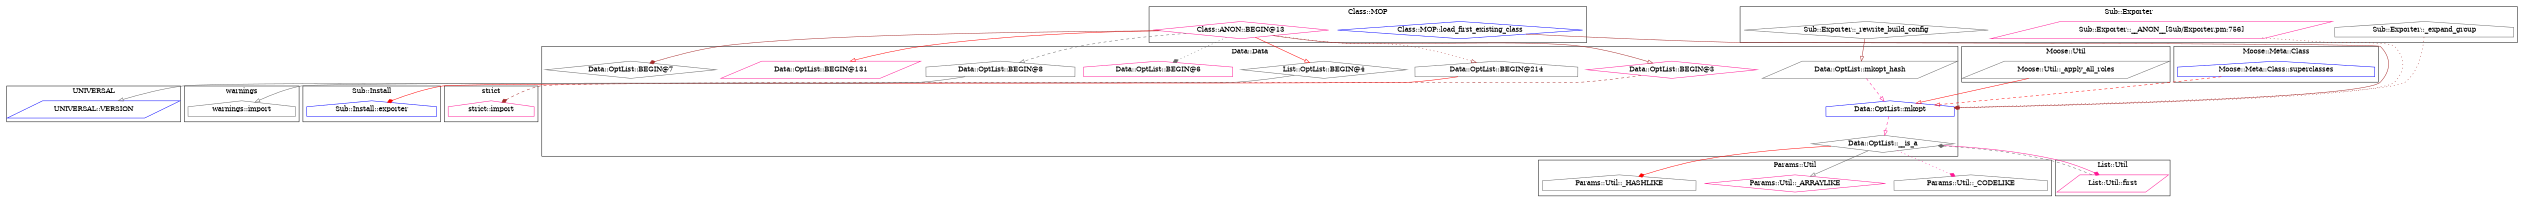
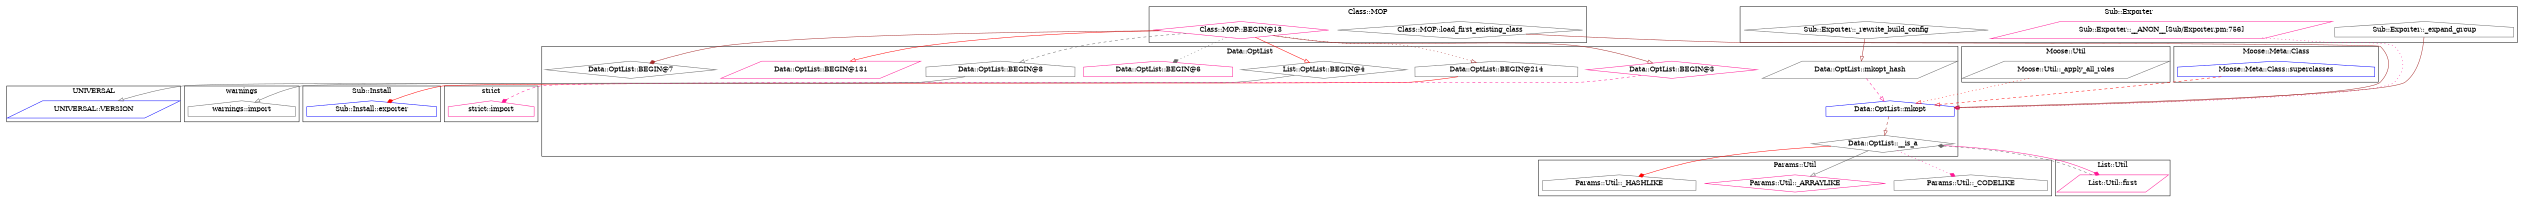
(1241, 30) -> (1241, 30)
(1460, 30) -> (1460, 30)
(1250, 52) -> (1250, 52)
(2398, 78) -> (2398, 78)
(1073, 82) -> (1073, 82)
(1975, 90) -> (1975, 90)
(2208, 99) -> (2208, 99)
(1887, 124) -> (1887, 124)
